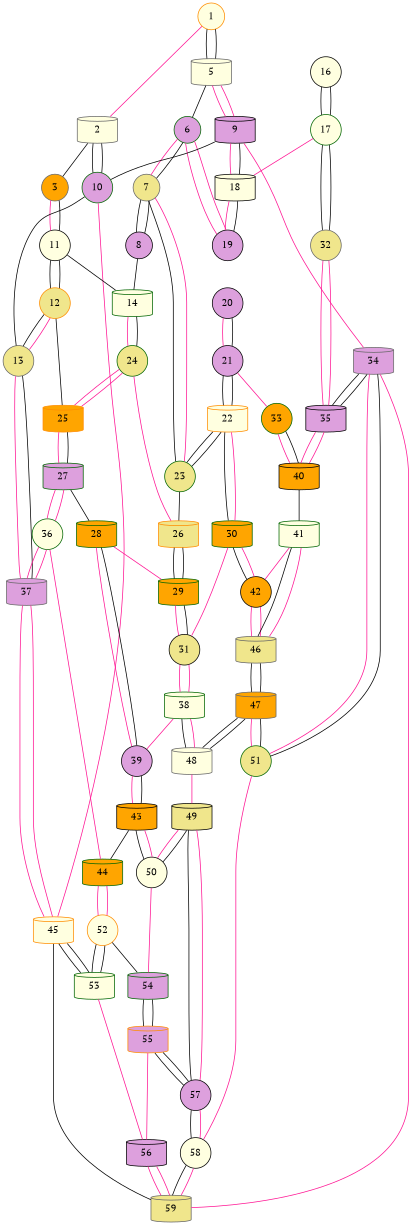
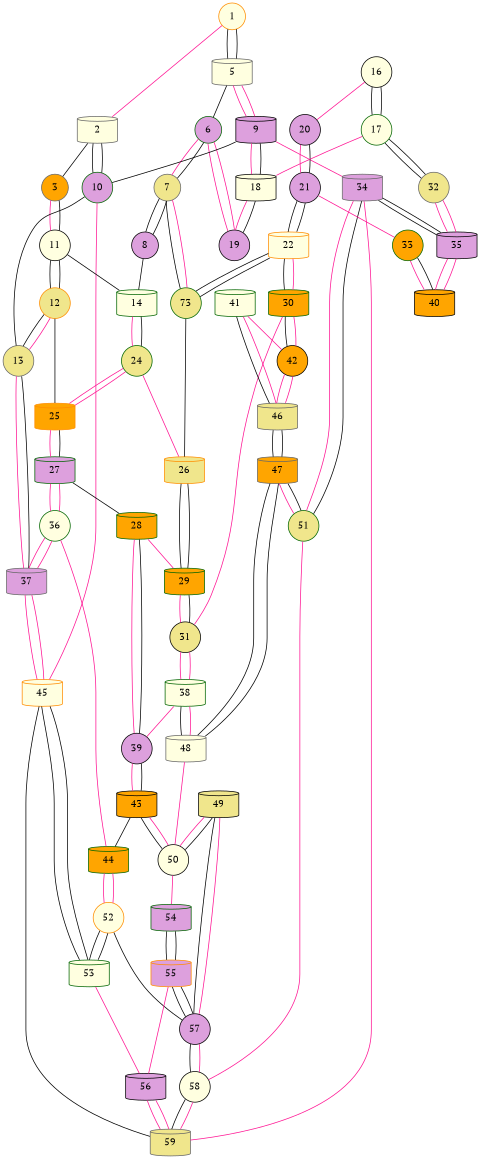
none -> (341, 101)
(180, 476) -> (186, 303)
(299, 505) -> none
(192, 789) -> (180, 803)
(125, 957) -> (141, 982)
